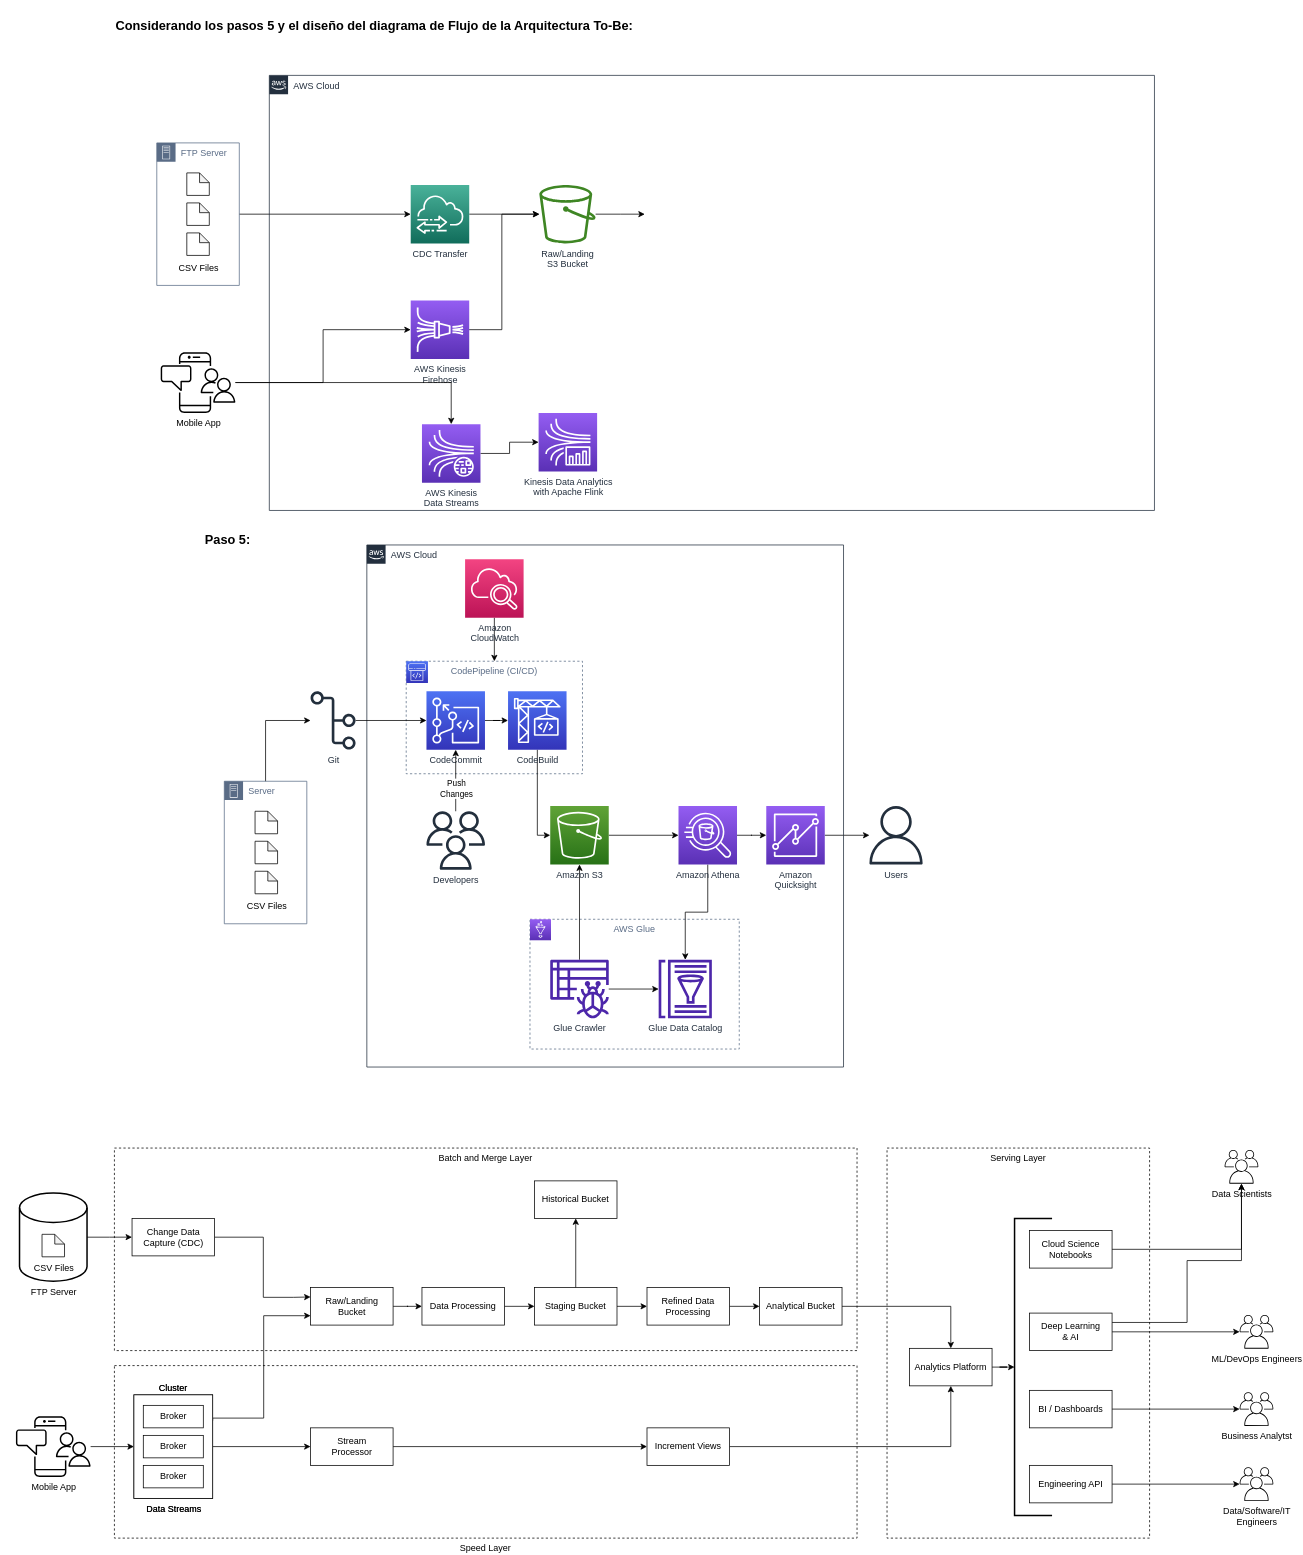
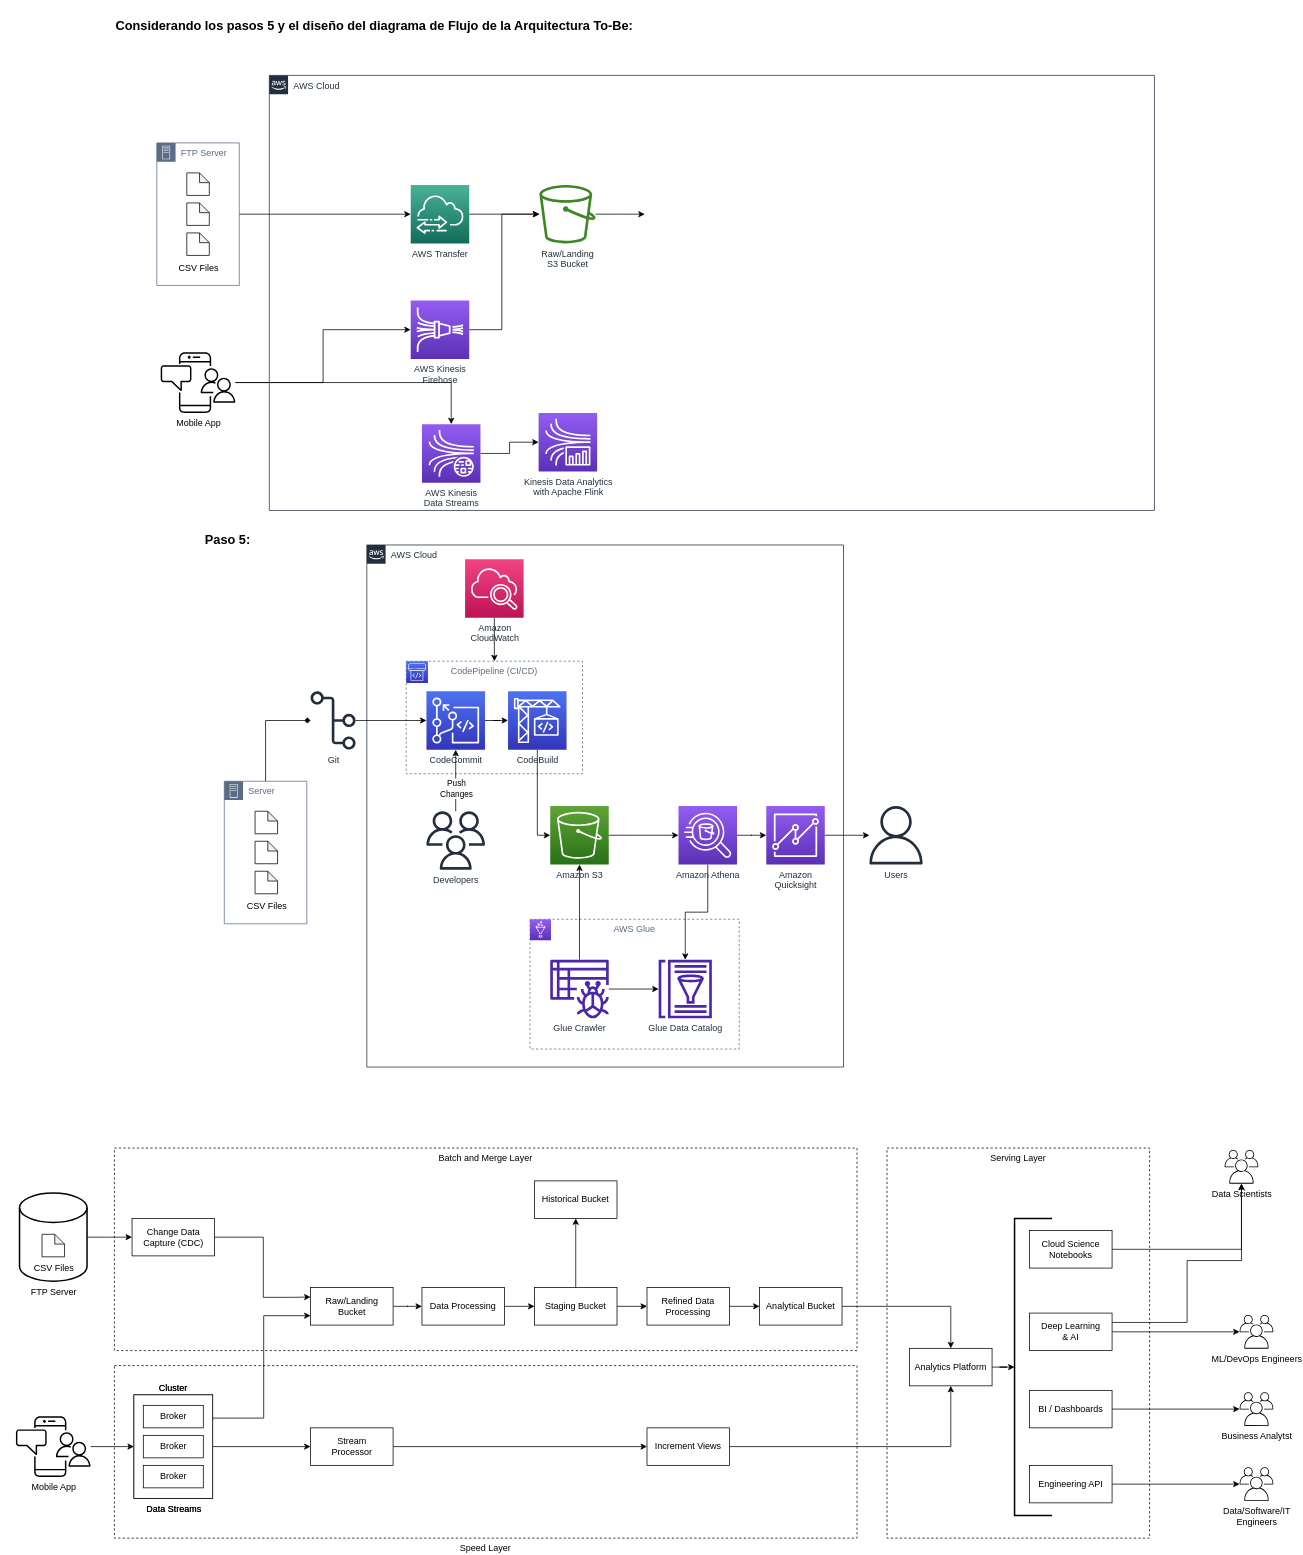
(440, 254) -> (440, 254)
(304, 720) -> (303, 720)
